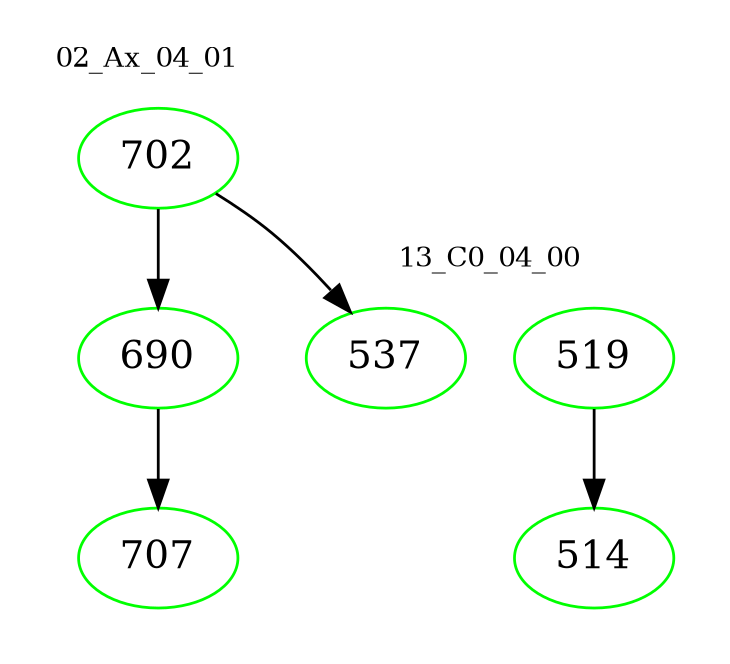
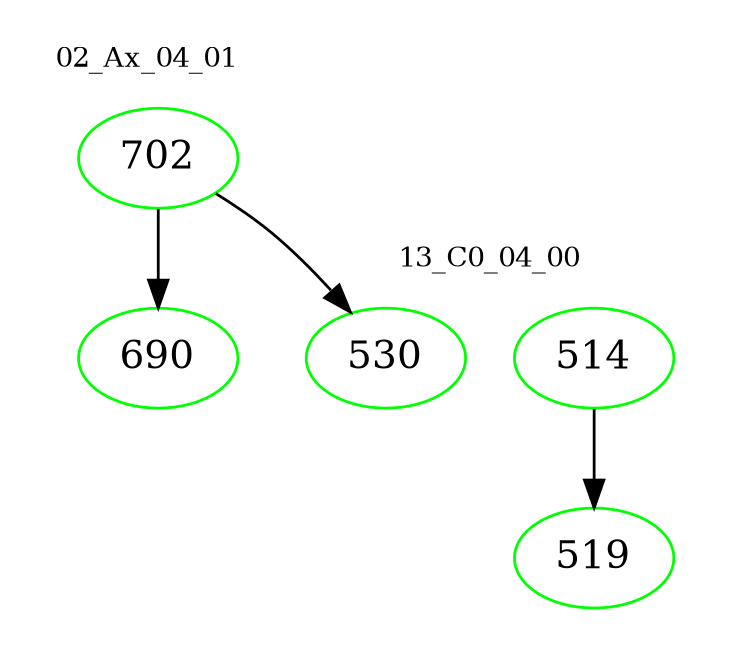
(386, 358) -> (386, 358)
(594, 444) -> (594, 444)
(158, 558) -> none
